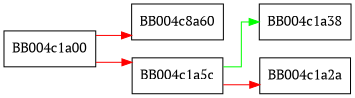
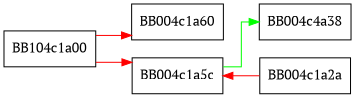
(178, 22) -> (178, 22)
(305, 22) -> (305, 22)
(50, 49) -> (50, 49)
(237, 85) -> (246, 76)
